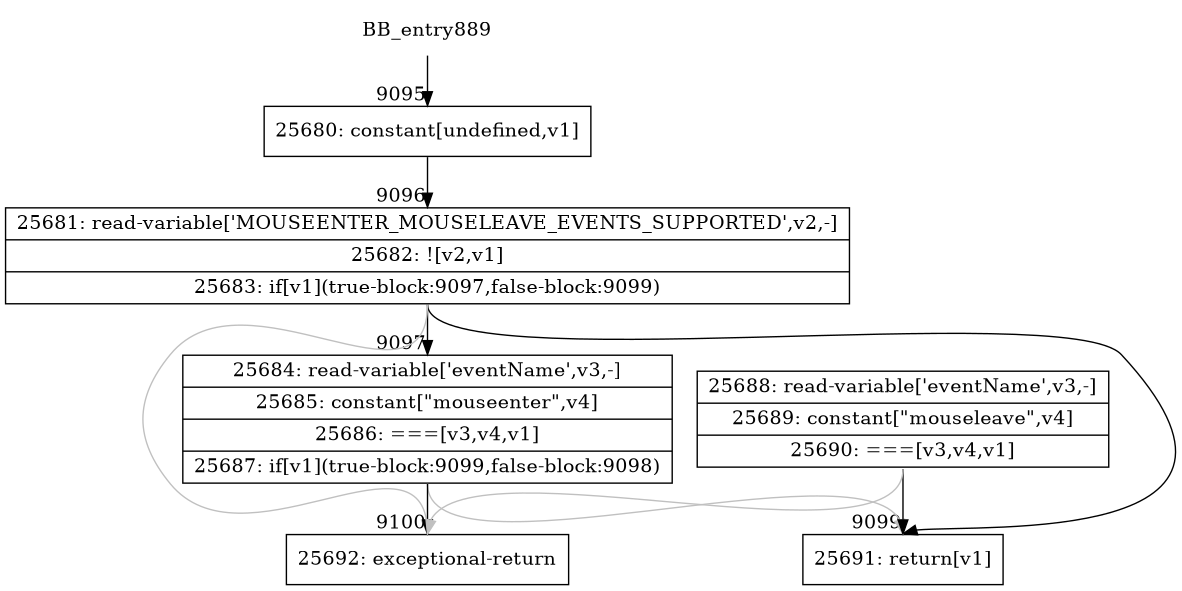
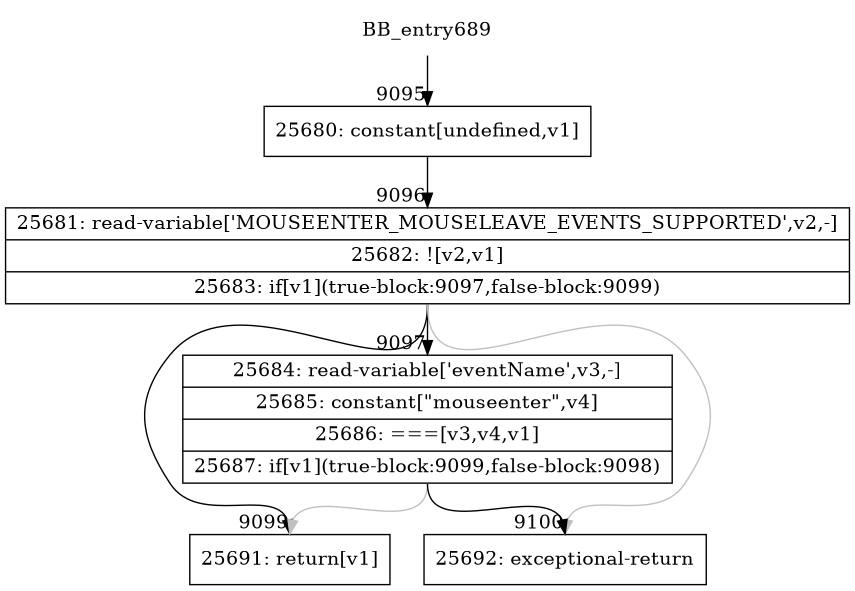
(428, 31) -> (428, 31)
(903, 419) -> none
